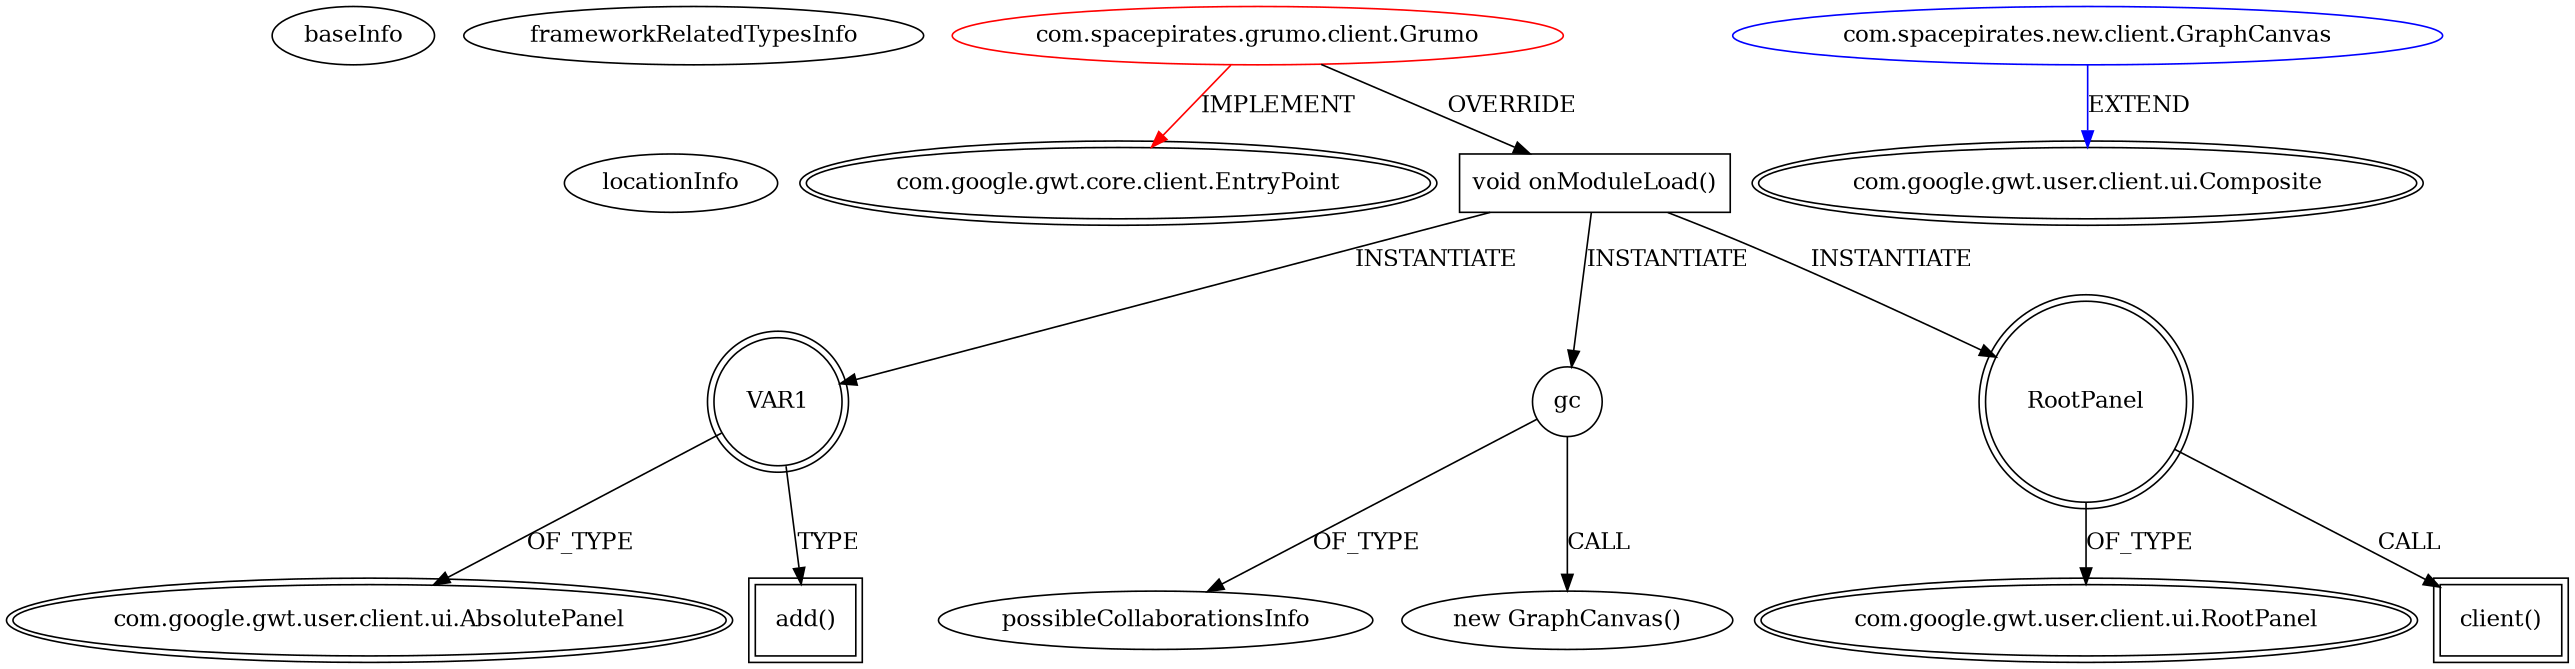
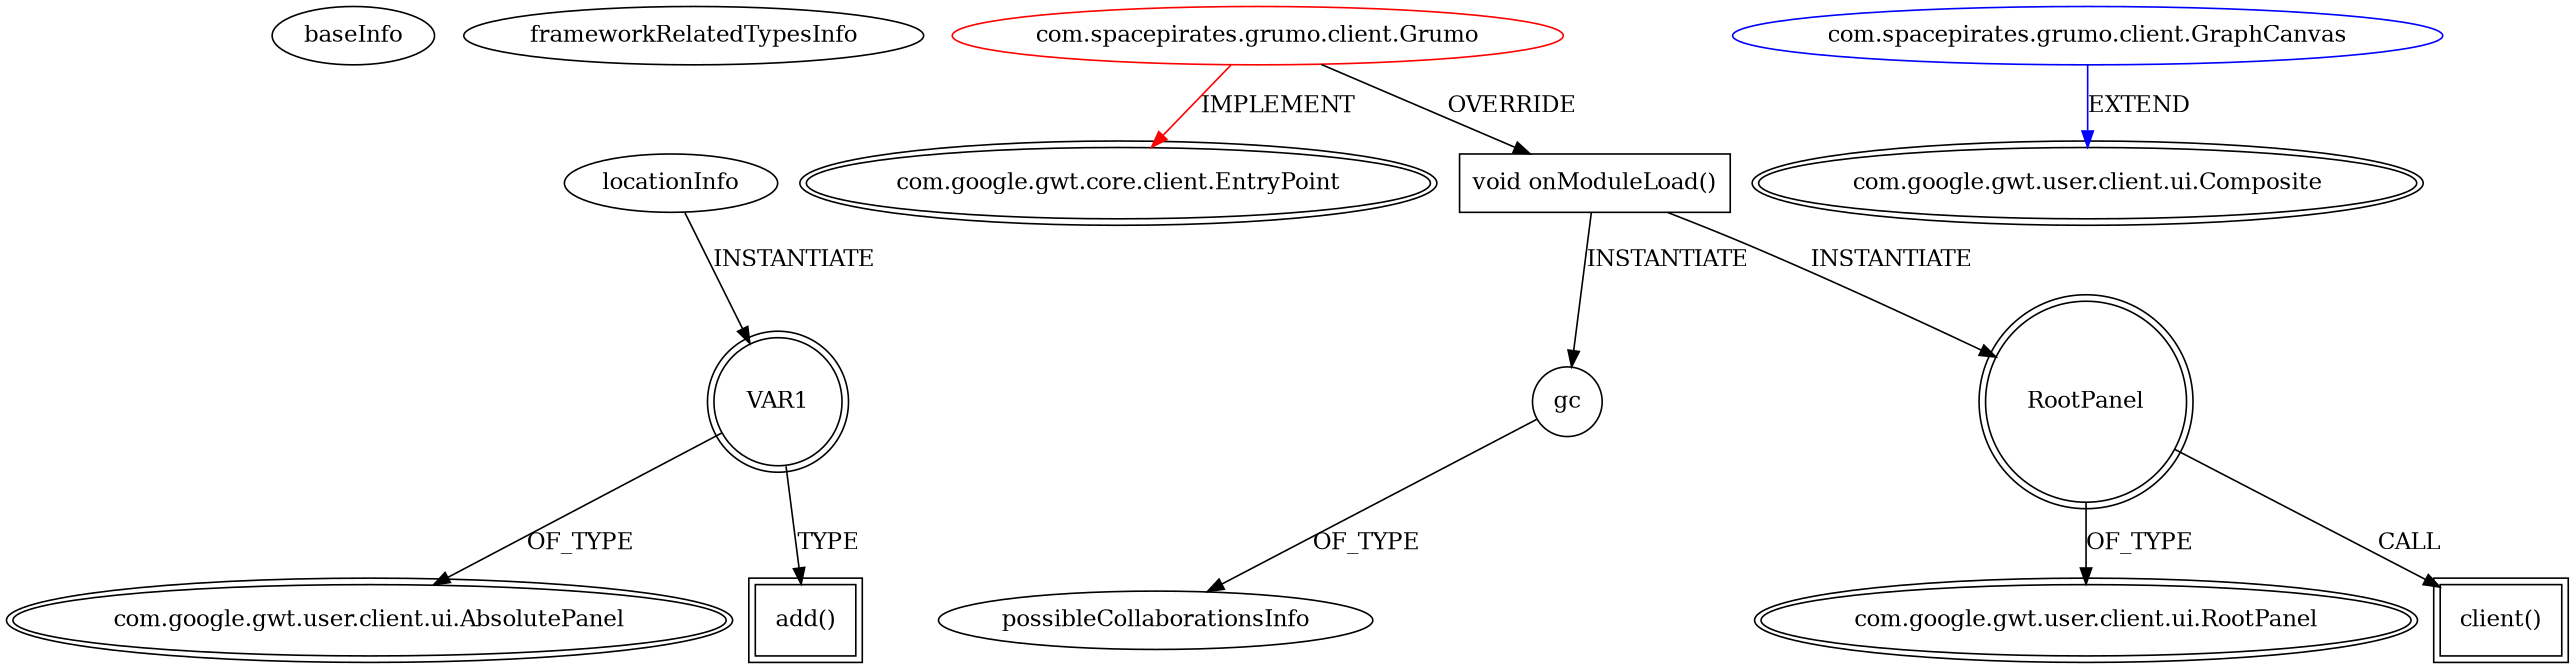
(2088, 36) -> (2088, 36)
(1173, 296) -> (714, 271)
(1567, 620) -> none
